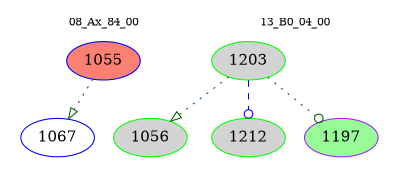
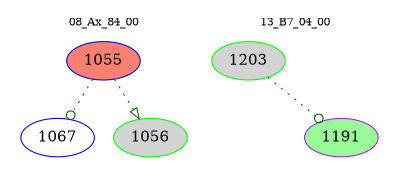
(295, 23) -> (295, 23)
(210, 91) -> (124, 94)
(84, 94) -> (84, 94)
(249, 138) -> none
(341, 138) -> (341, 138)
